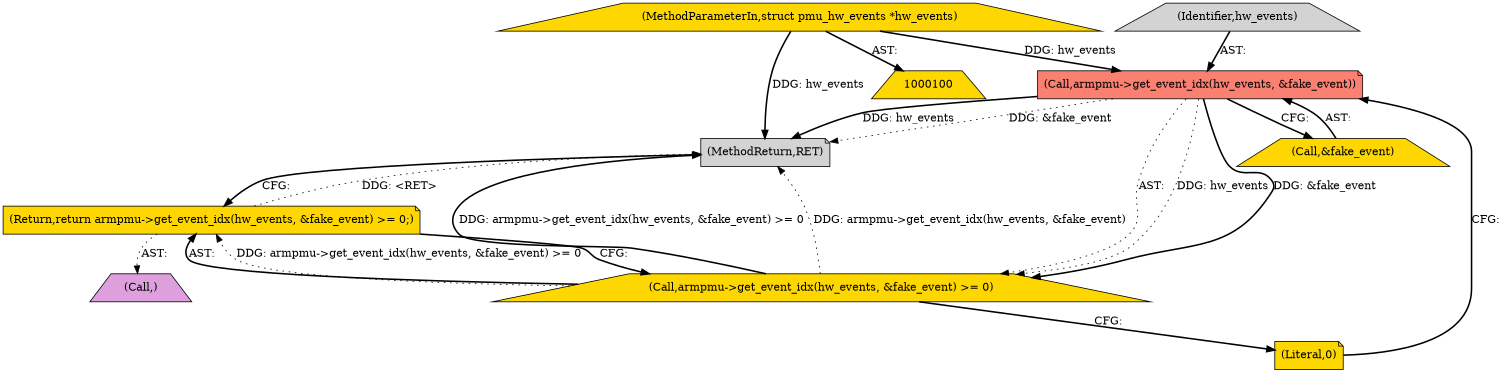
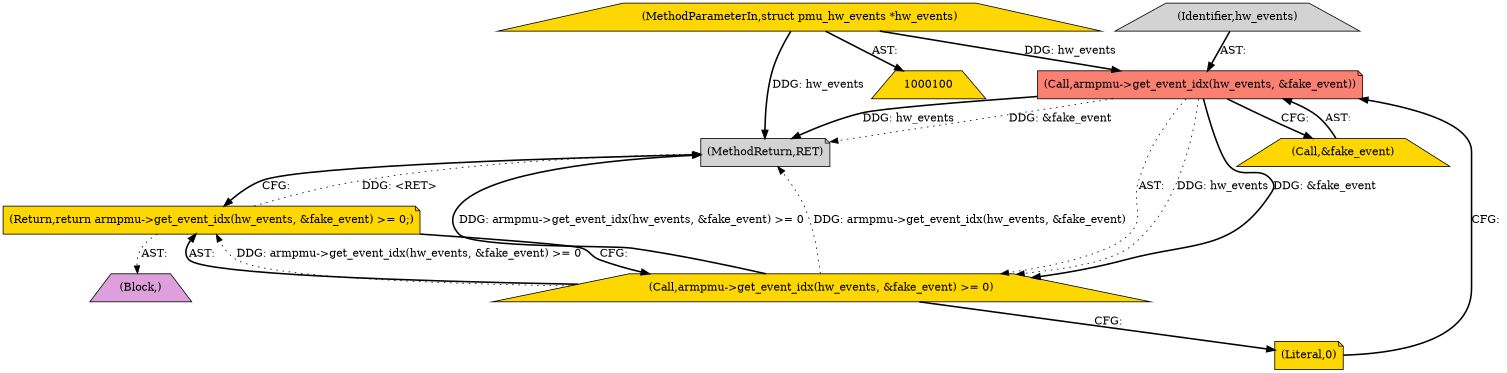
(141, 288) -> (141, 288)
